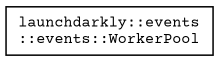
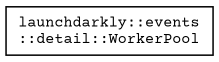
(110, 31) -> (110, 31)
